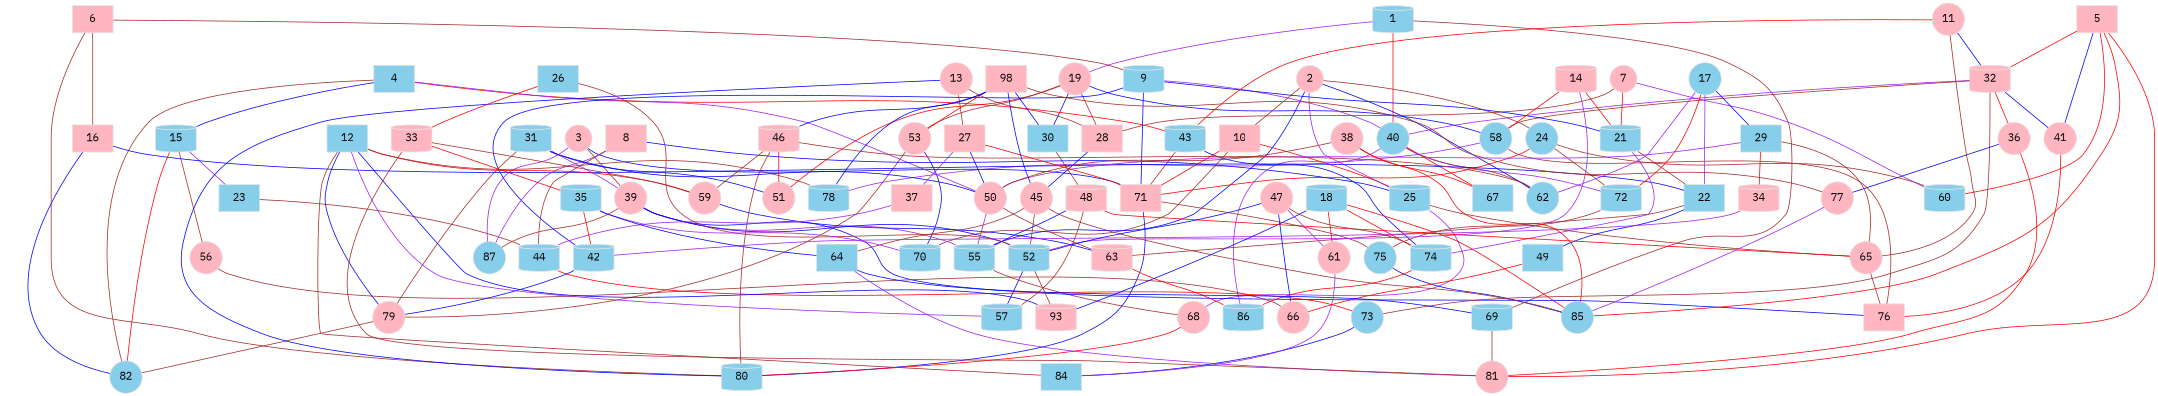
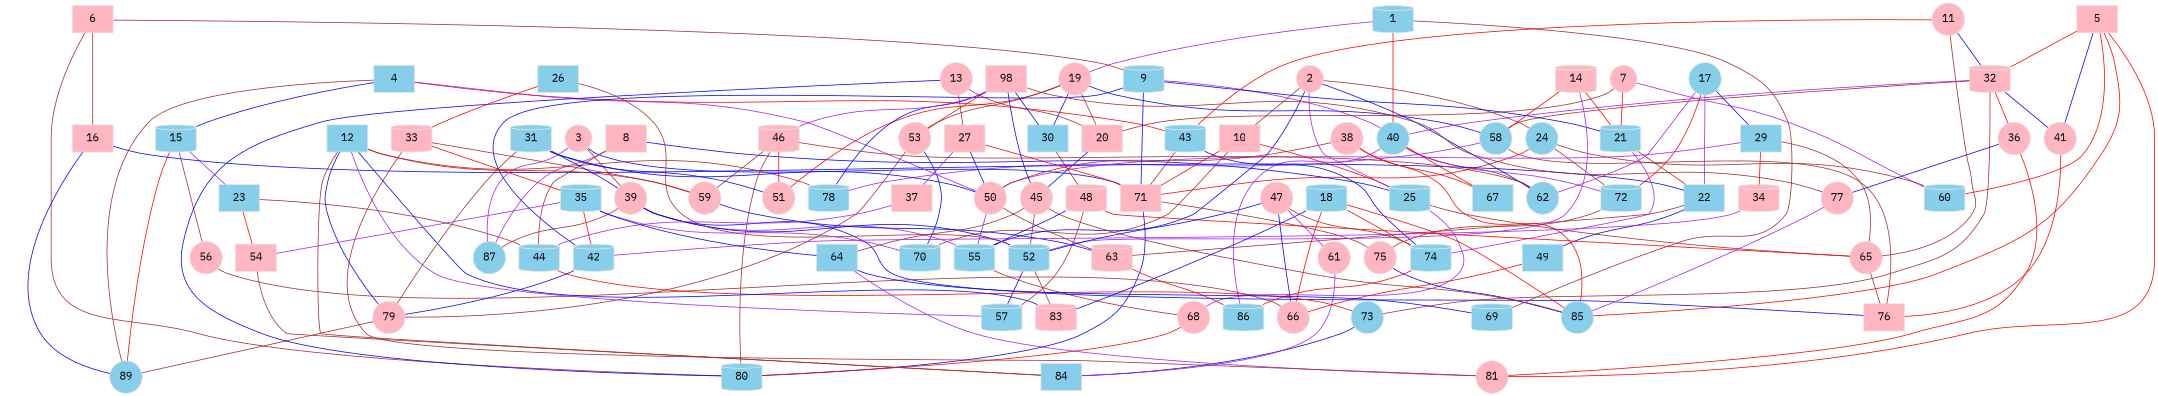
(893, 109) -> (893, 109)
(1102, 138) -> (1102, 138)
(585, 169) -> (585, 169)
(1329, 220) -> (1307, 256)
none -> (256, 258)
(1380, 258) -> (1380, 258)
(1056, 317) -> (1056, 317)
(1492, 346) -> none
(126, 377) -> (126, 377)
